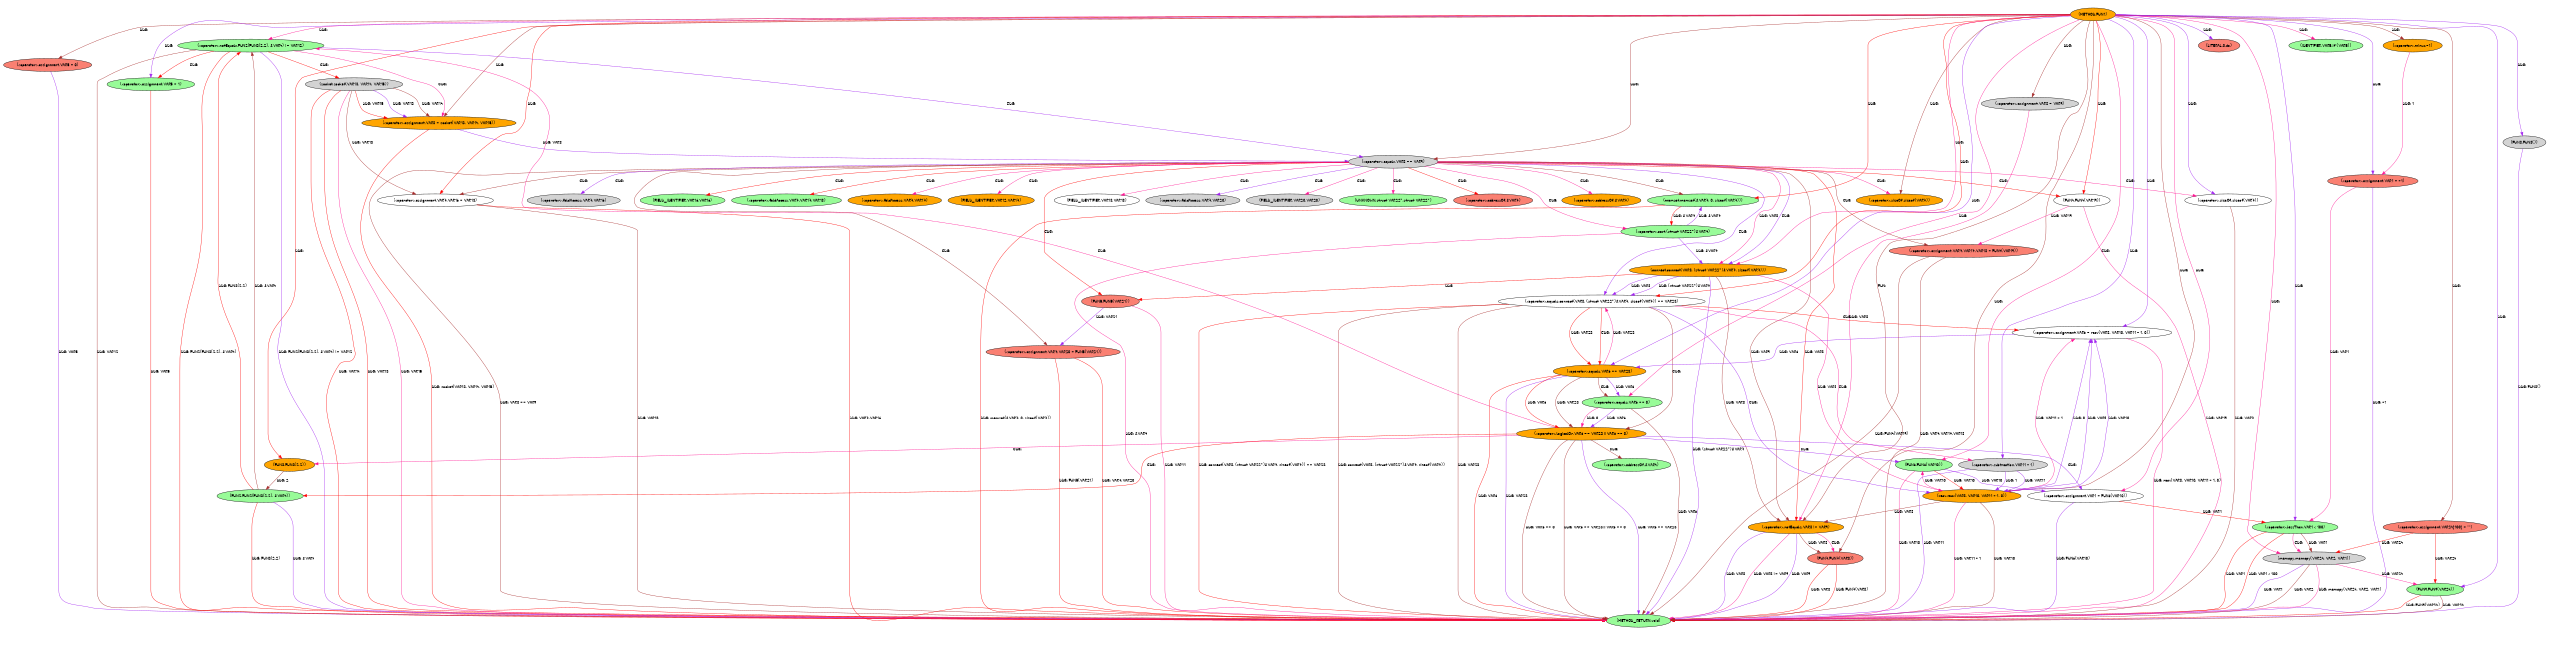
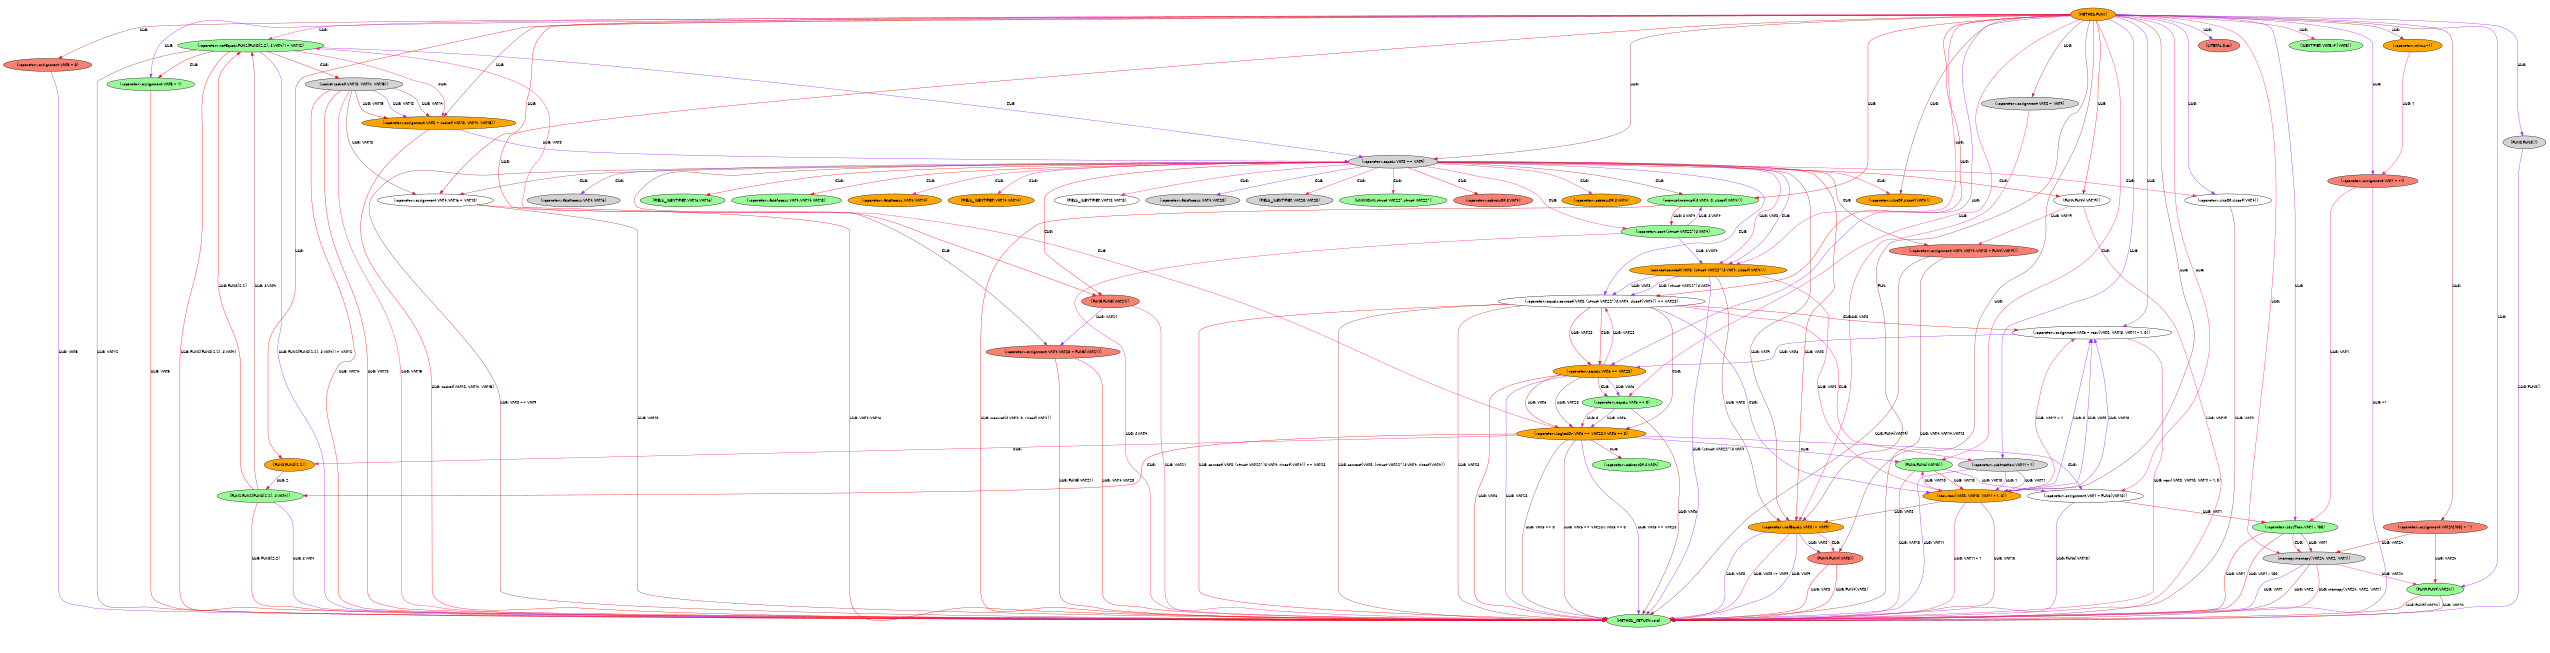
(991, 200) -> (991, 200)
(1393, 287) -> (954, 85)
(1176, 465) -> (1176, 465)
